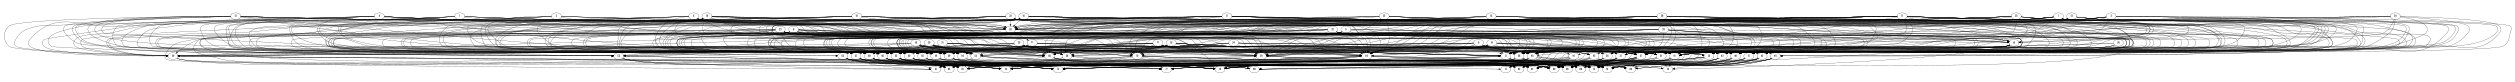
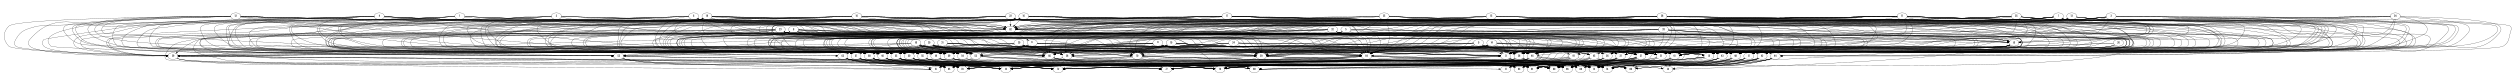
(1691, 55) -> (1795, 49)
